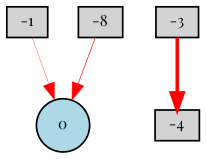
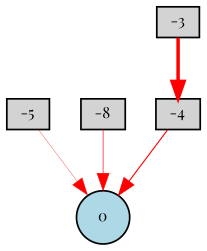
(27, 22) -> (28, 114)
none -> (148, 155)
